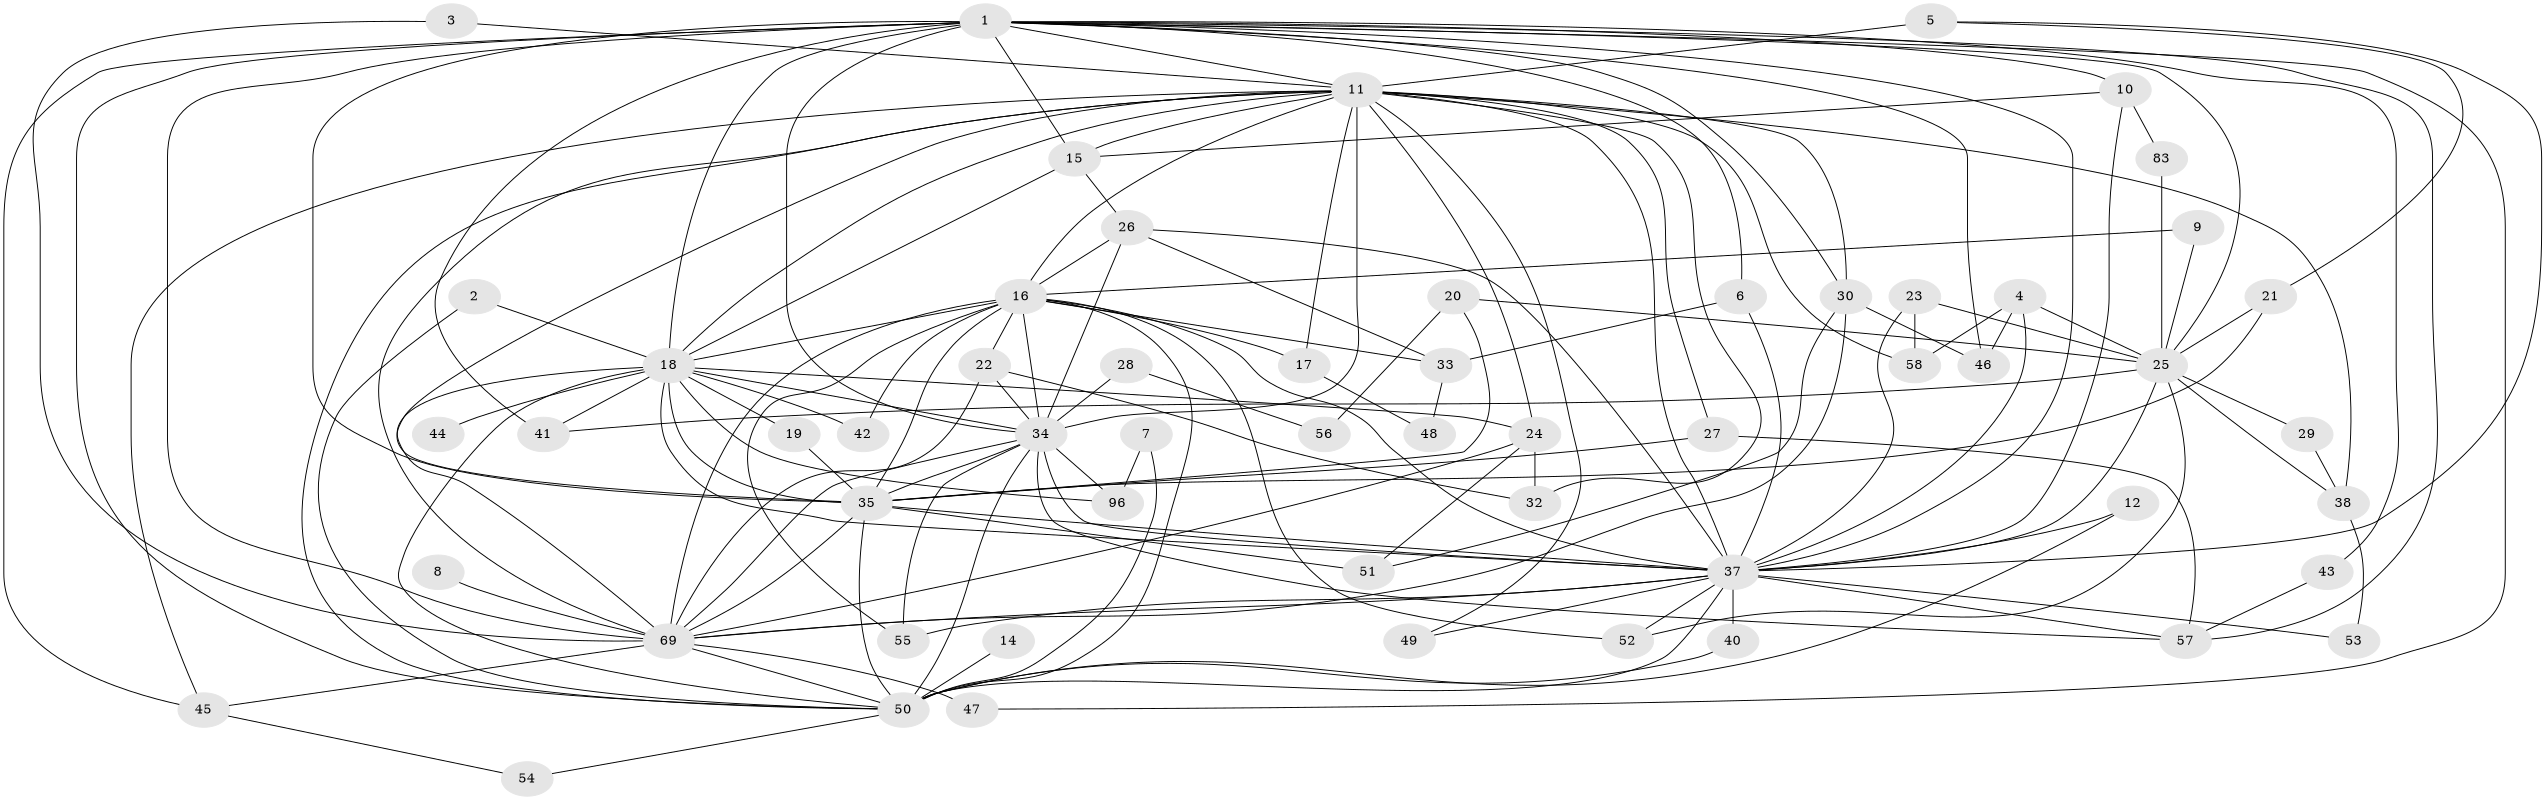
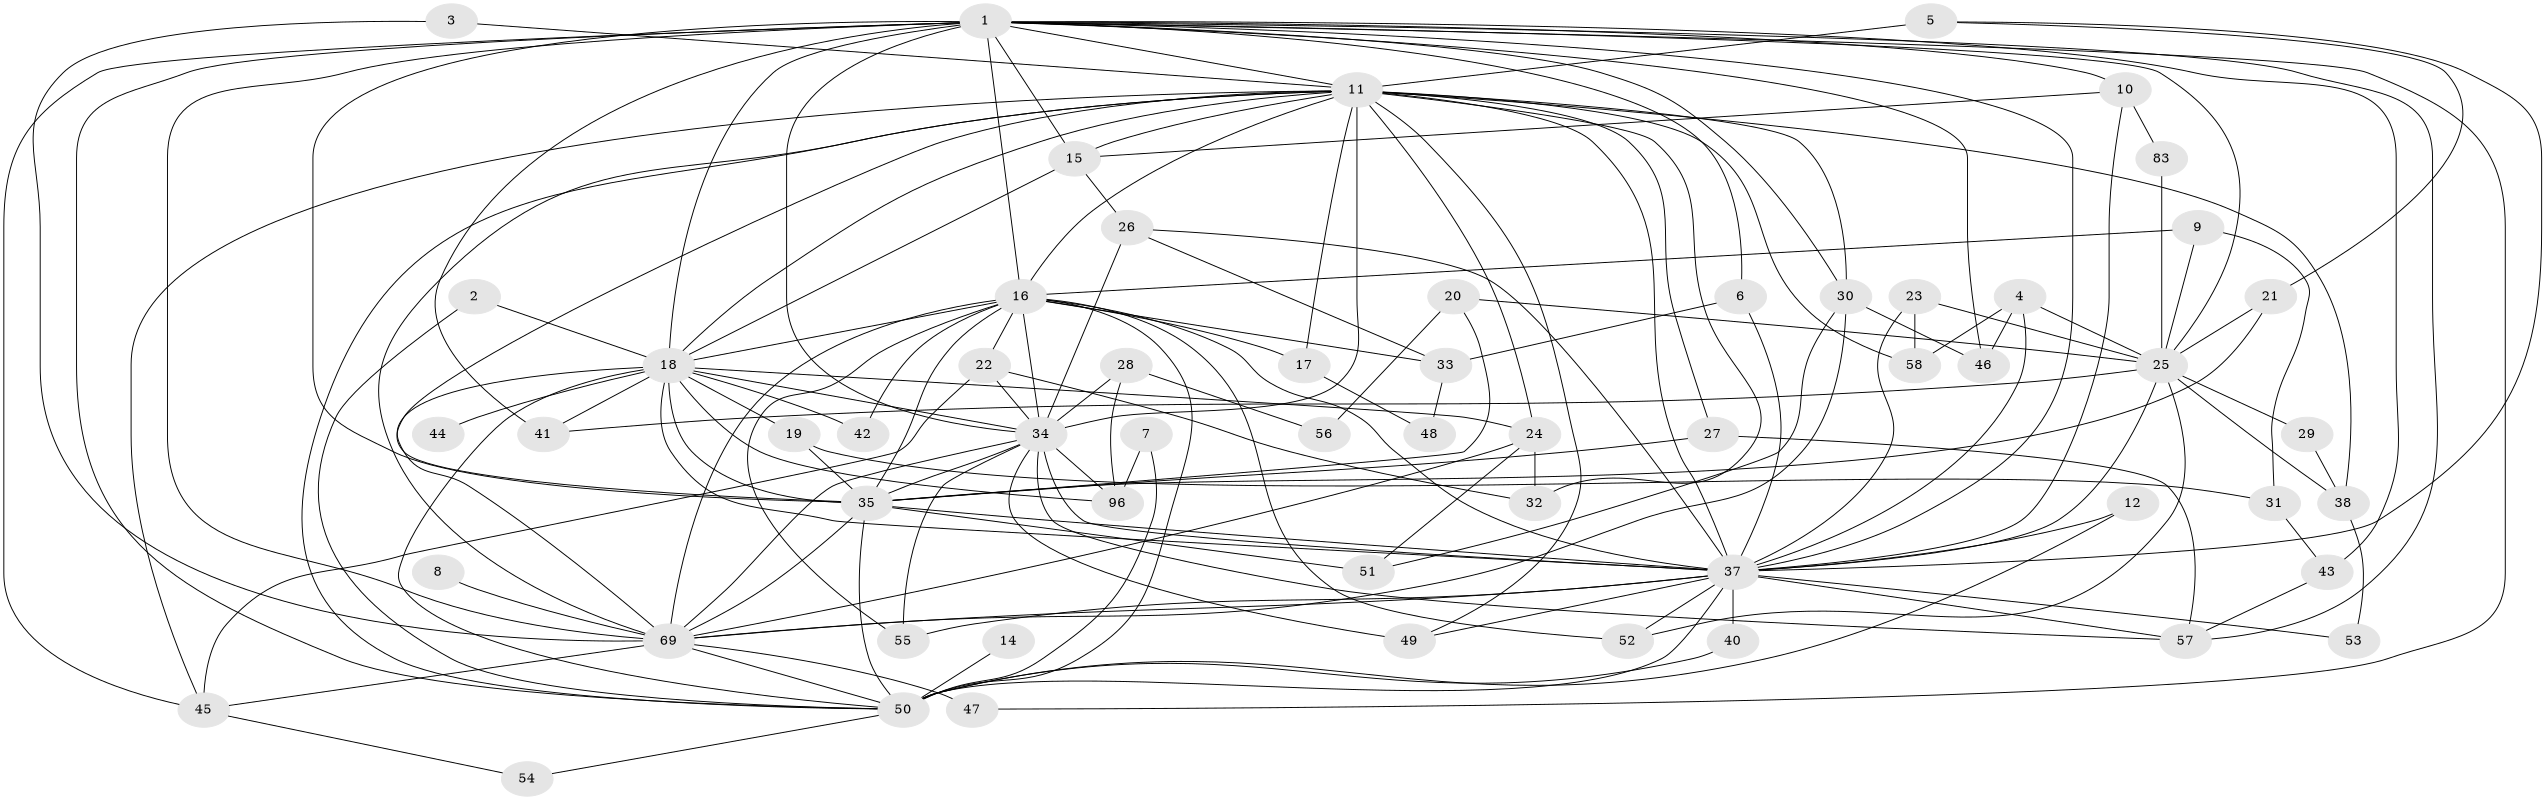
(1074, 262) -> (1004, 165)
none -> (1111, 434)
(813, 476) -> (570, 521)
none -> (2275, 503)
(972, 572) -> (1156, 588)
